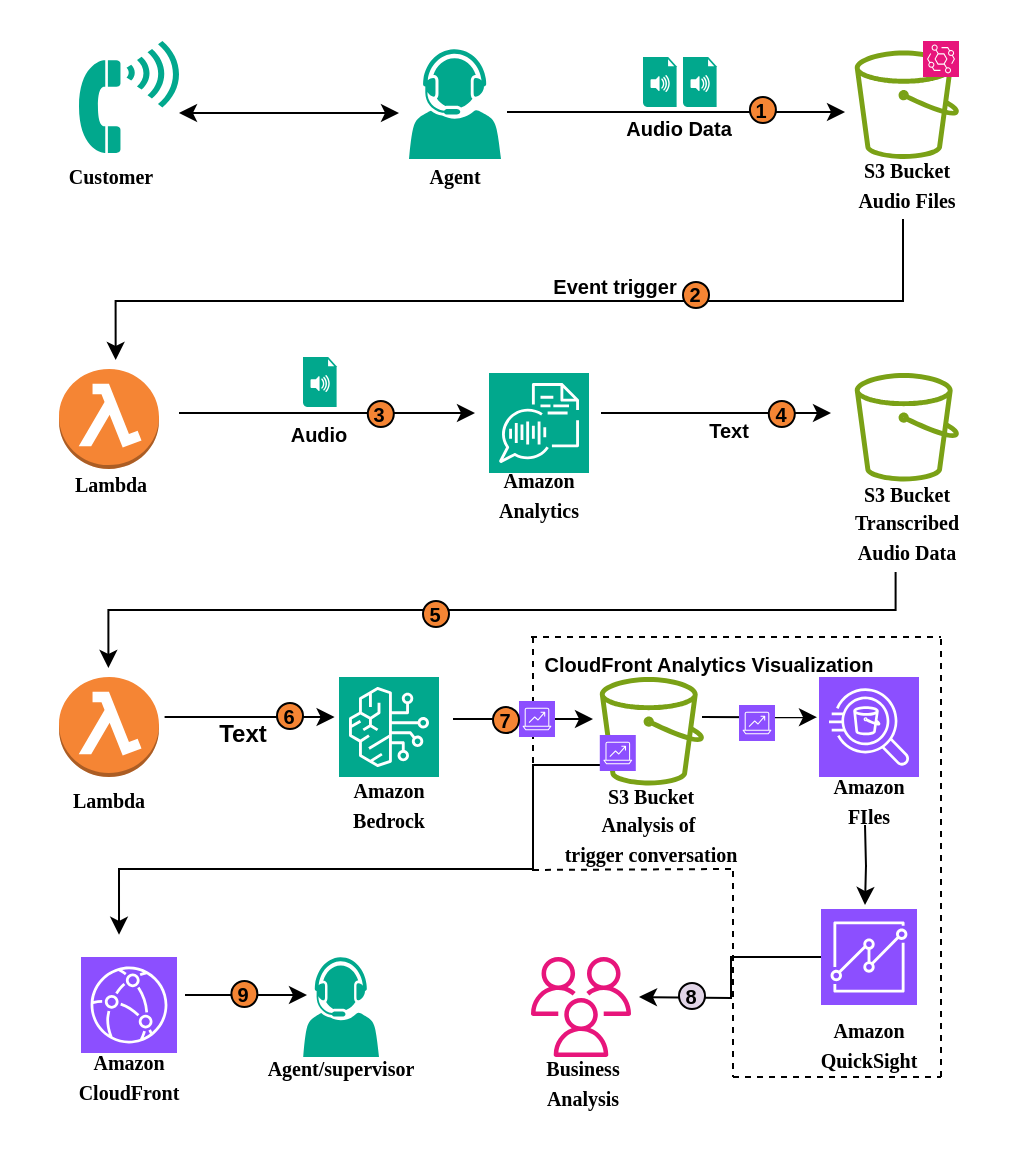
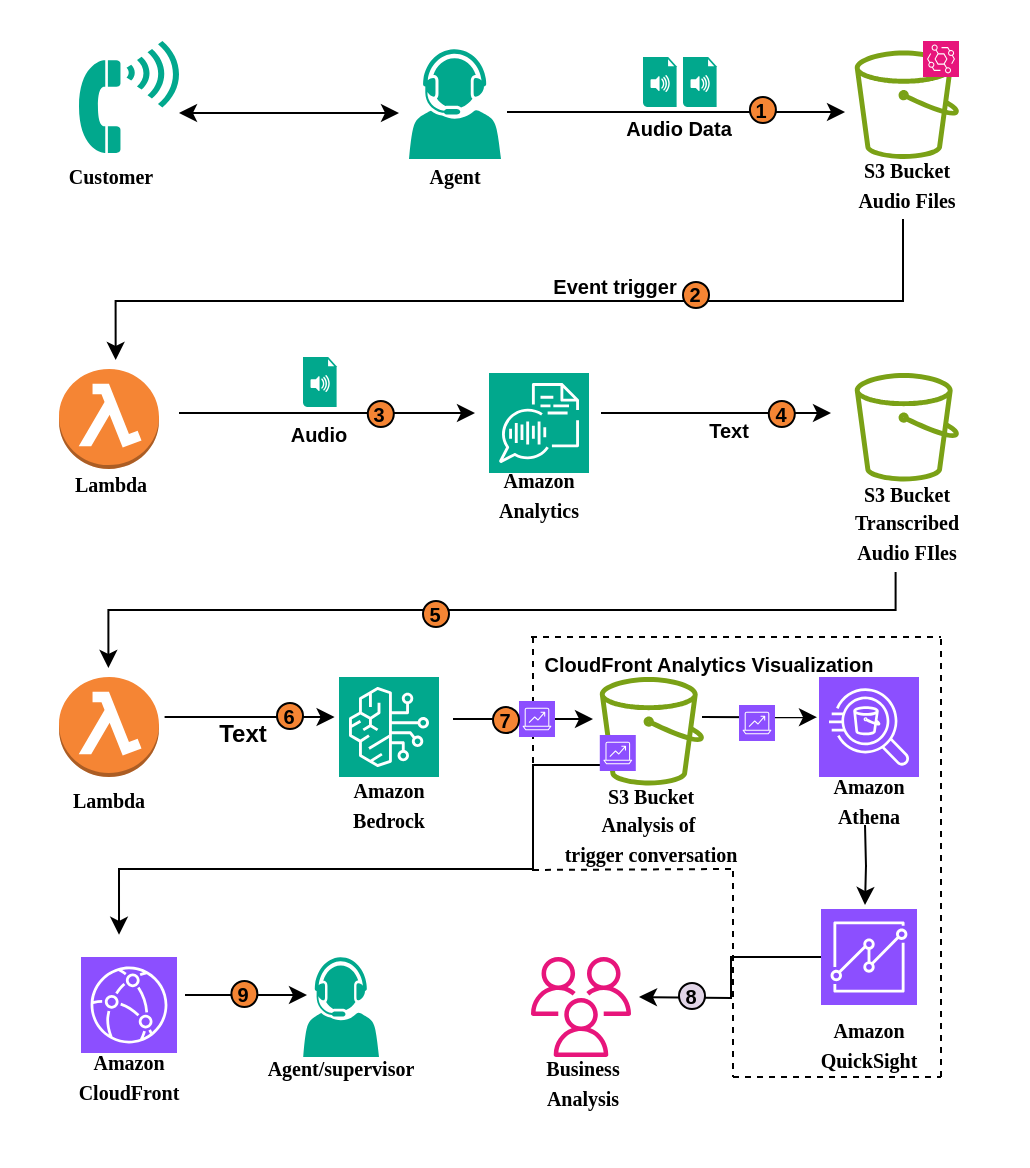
(908, 523) -> (908, 523)
(870, 801) -> (870, 801)
